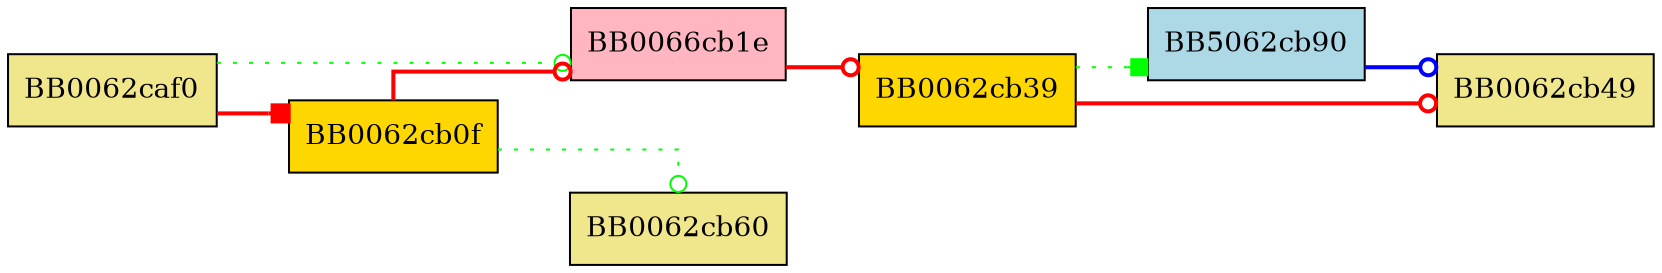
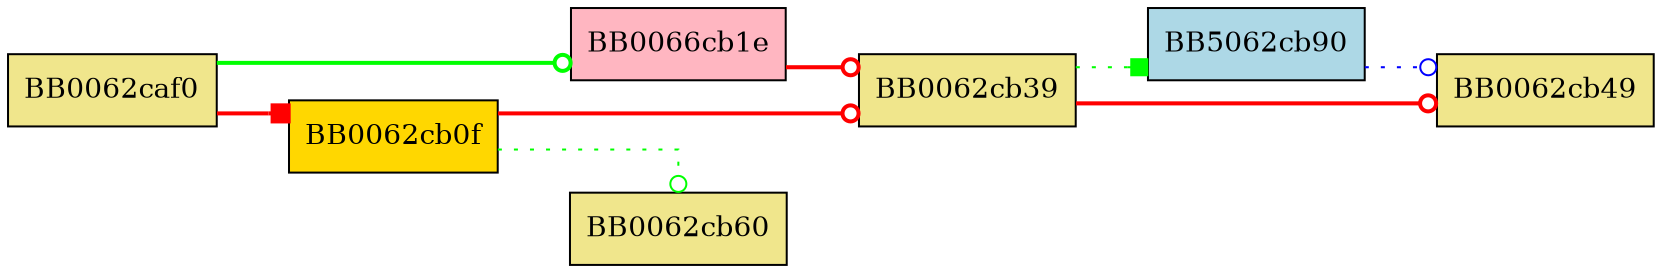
(377, 63) -> (386, 63)
(1393, 67) -> (1393, 67)
(460, 72) -> (670, 113)
(967, 90) -> (967, 90)
